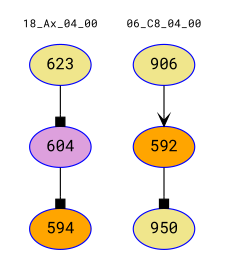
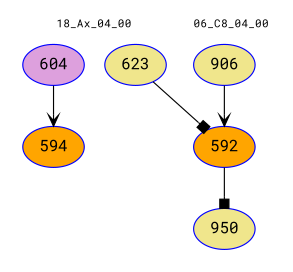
(60, 100) -> (168, 95)
(60, 182) -> (54, 100)
